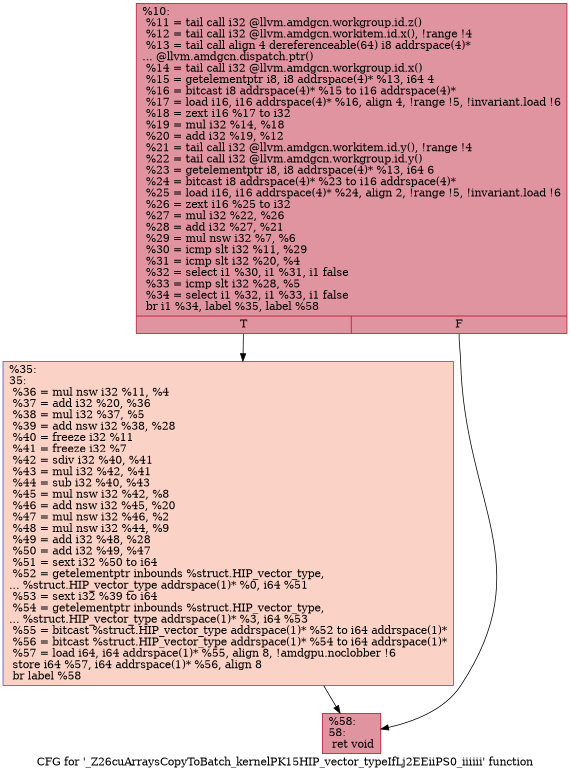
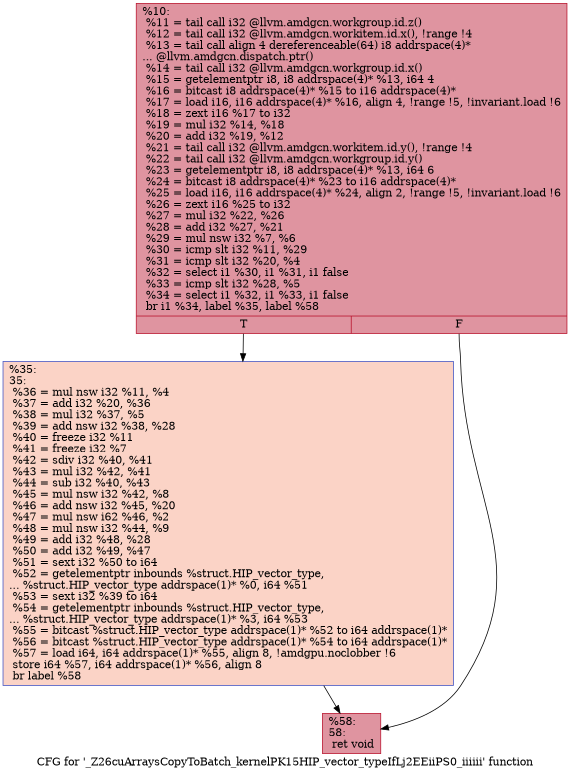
(89, 517) -> (89, 517)
